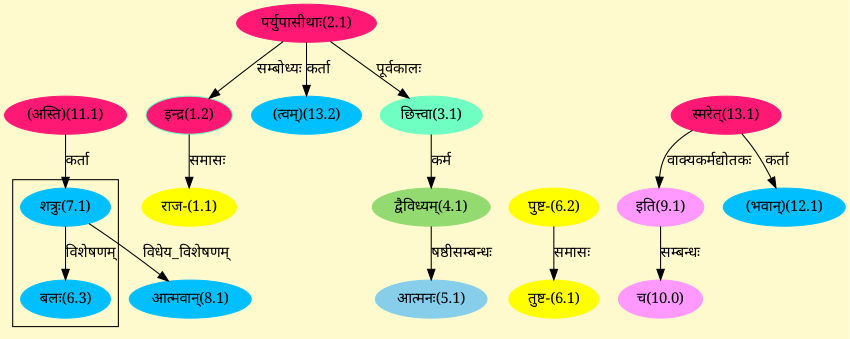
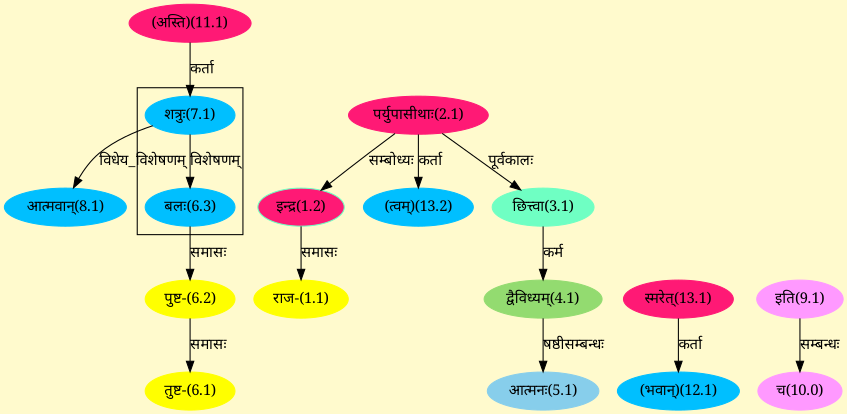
(670, 149) -> none
none -> (190, 248)
